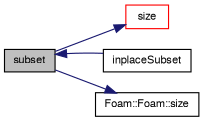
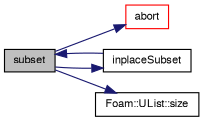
(147, 17) -> (147, 17)
none -> (73, 68)
(147, 104) -> (147, 104)
